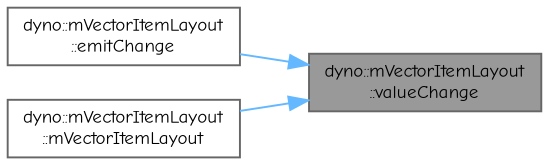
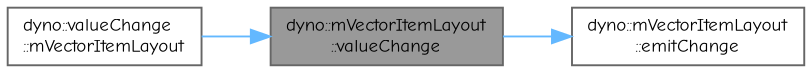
(265, 58) -> (527, 36)
(124, 129) -> (105, 36)
